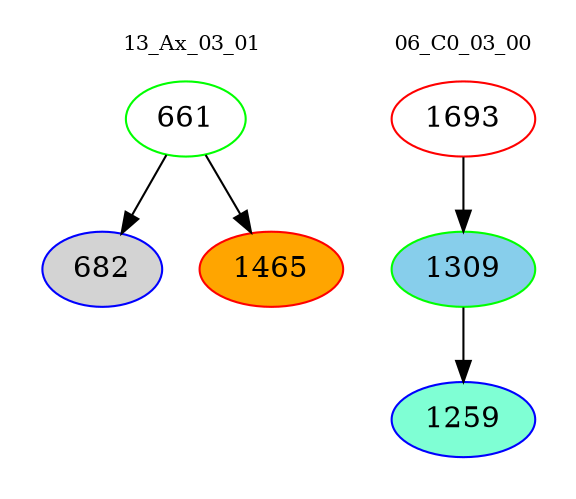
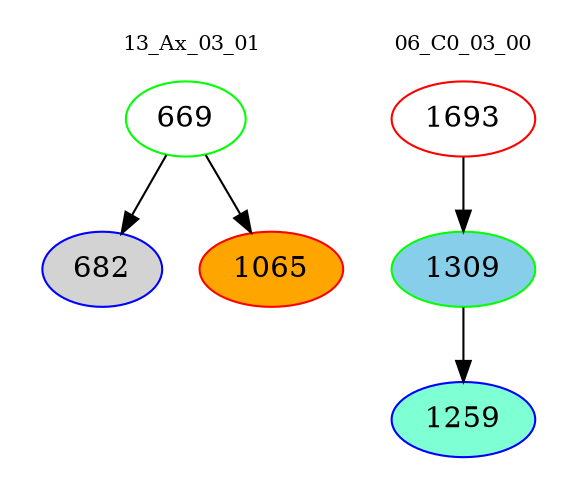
(186, 119) -> (186, 119)
(271, 269) -> (271, 269)
